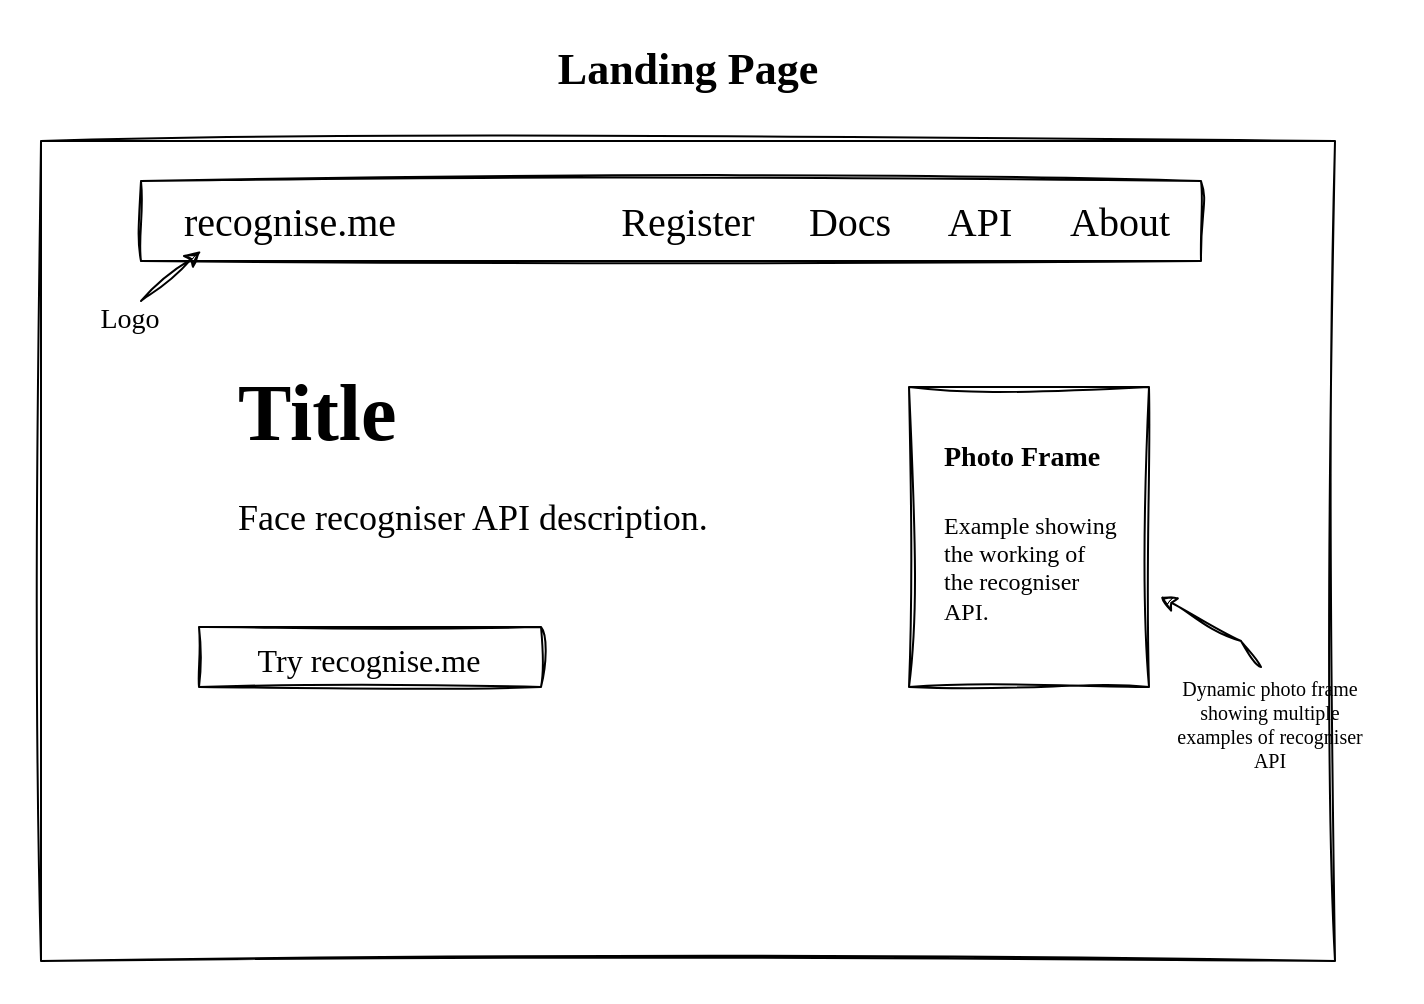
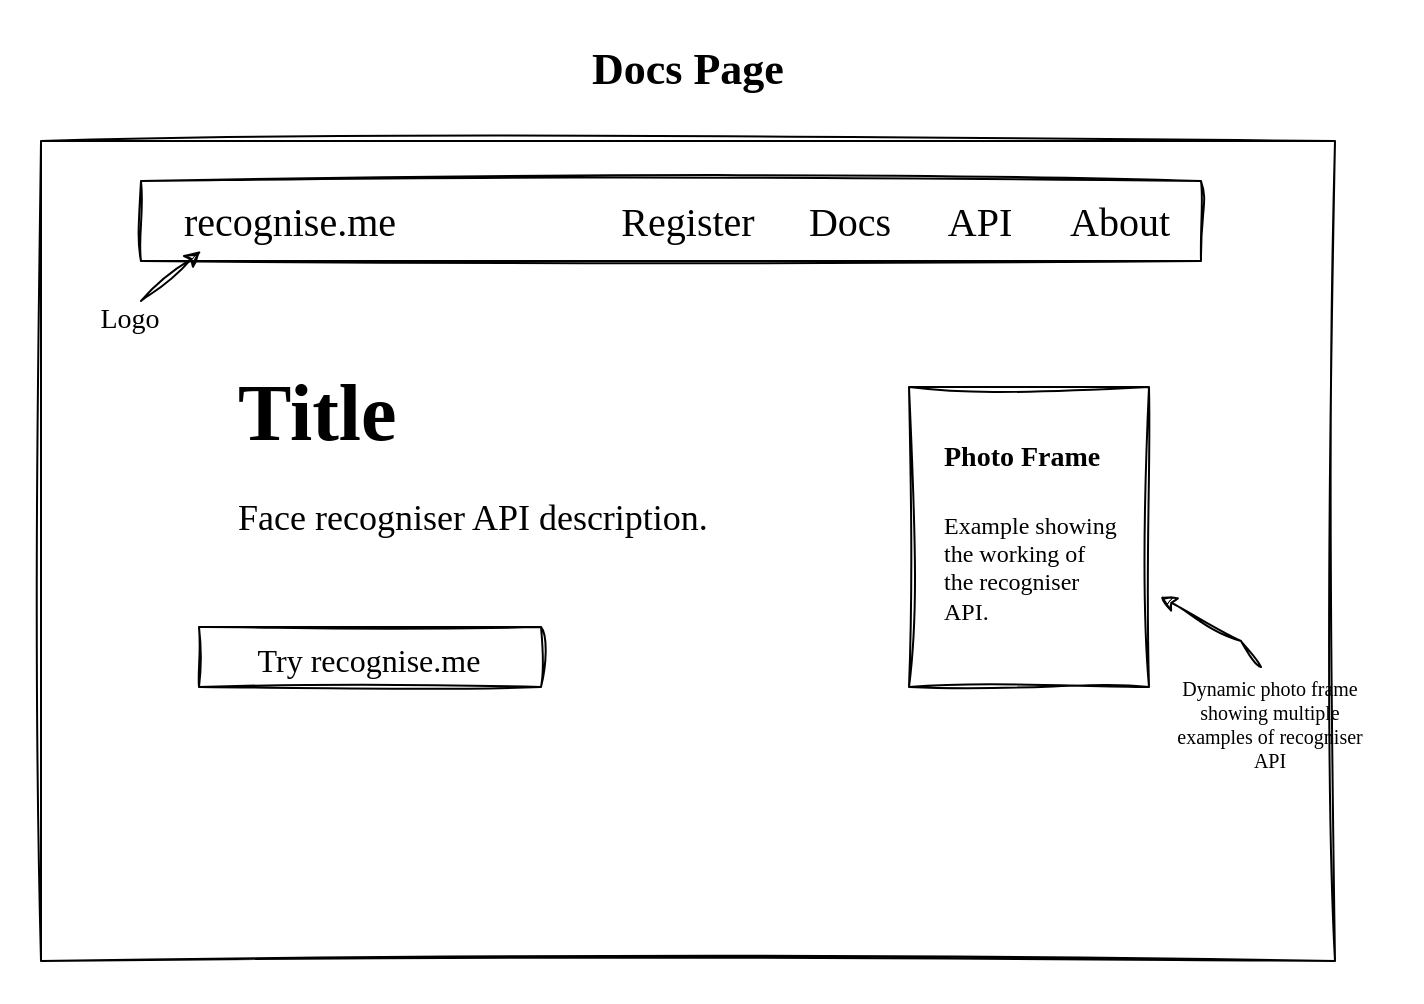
(689, 71) -> (689, 71)
